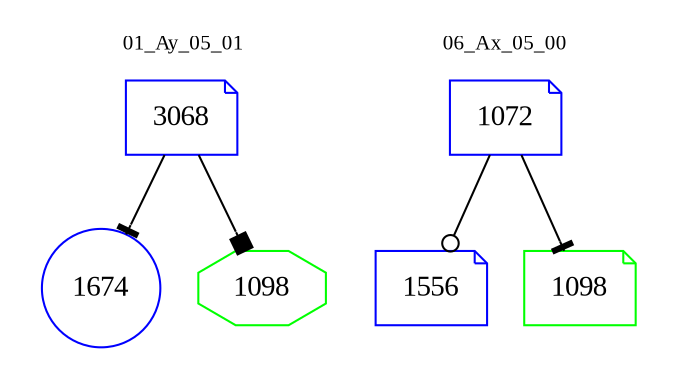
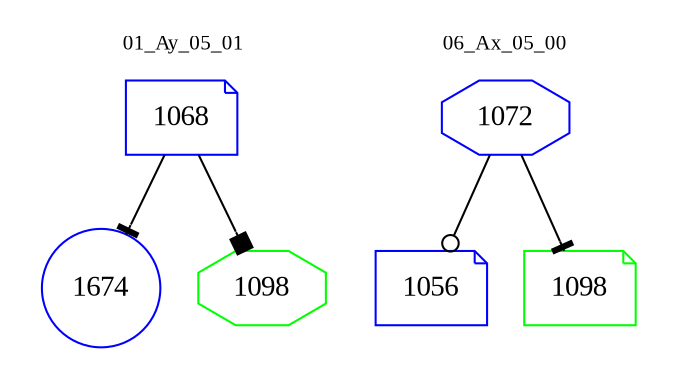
(182, 118) -> (182, 118)
(506, 118) -> (506, 118)
(431, 288) -> (431, 288)
